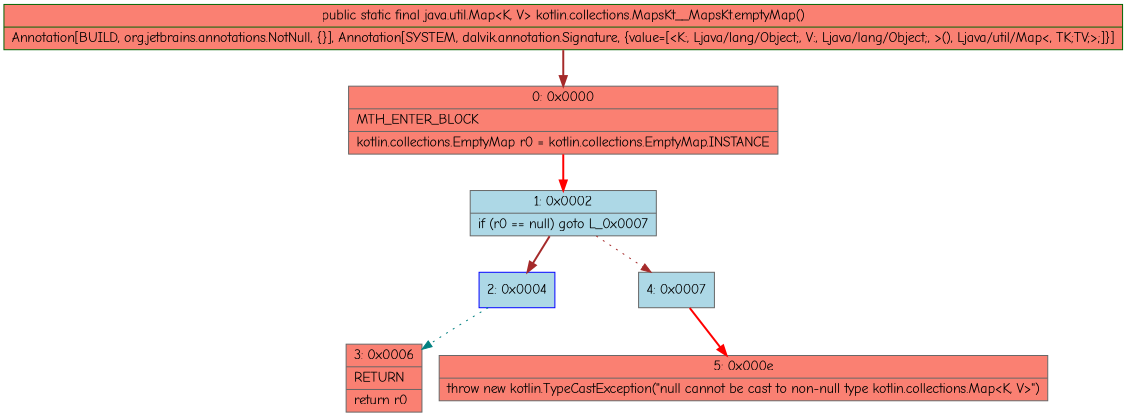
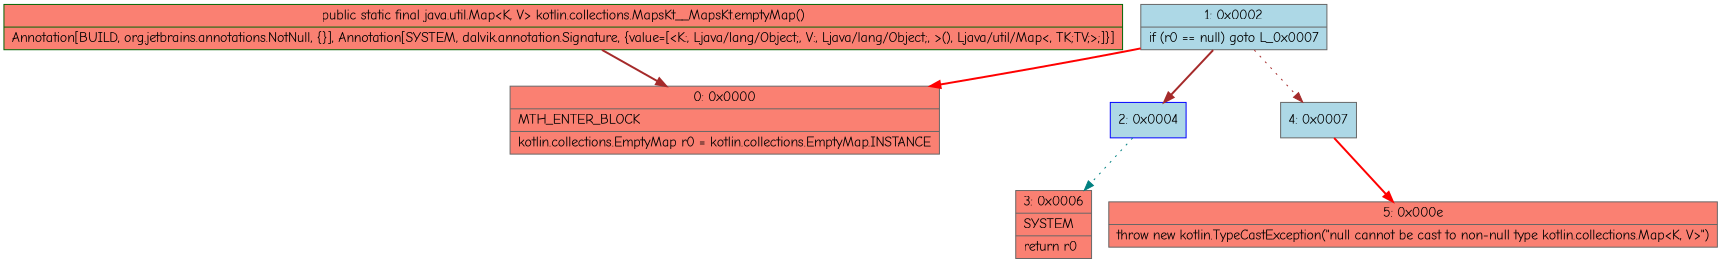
(563, 167) -> (1041, 67)
(380, 378) -> (1049, 224)
